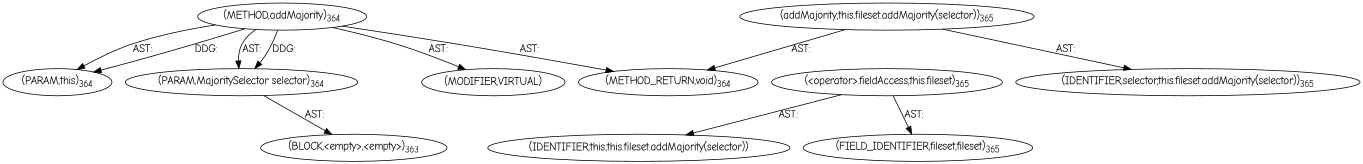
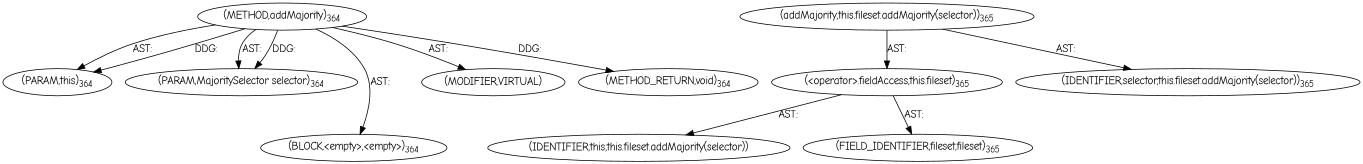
(531, 49) -> (531, 49)
(780, 49) -> (887, 46)
(294, 113) -> (363, 67)
(412, 147) -> (412, 147)
